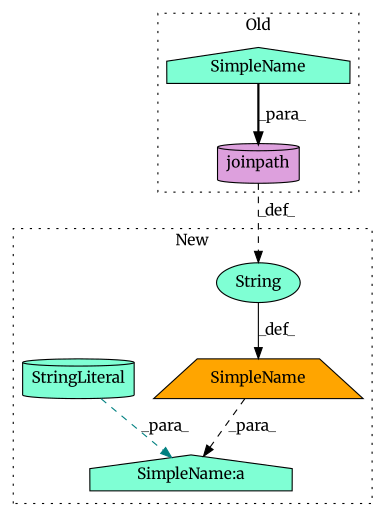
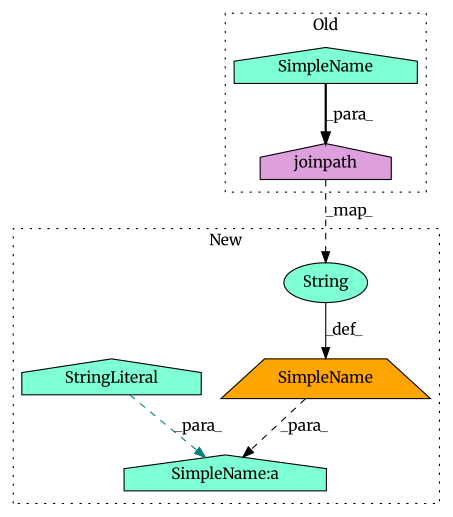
(258, 163) -> (326, 163)
(277, 211) -> (349, 211)
(78, 379) -> (112, 379)
